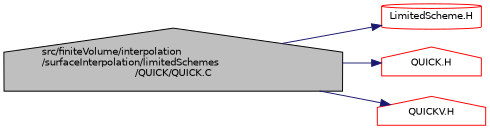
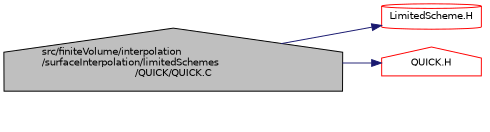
(432, 112) -> none
